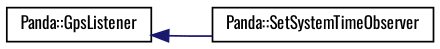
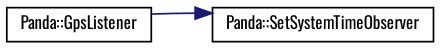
(191, 36) -> (173, 13)
